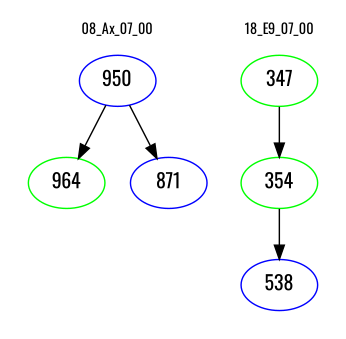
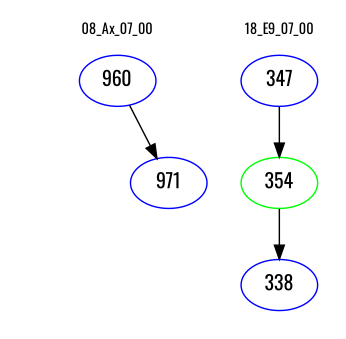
(118, 81) -> (118, 81)
(279, 81) -> (279, 81)
(67, 183) -> none
(169, 183) -> (169, 183)
(279, 285) -> (279, 285)
